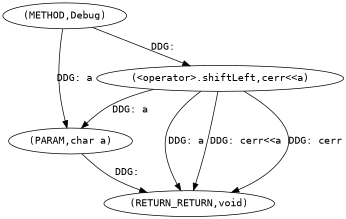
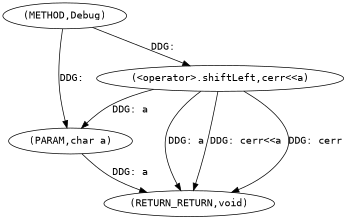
(75, 78) -> (75, 78)
(130, 172) -> (130, 172)
